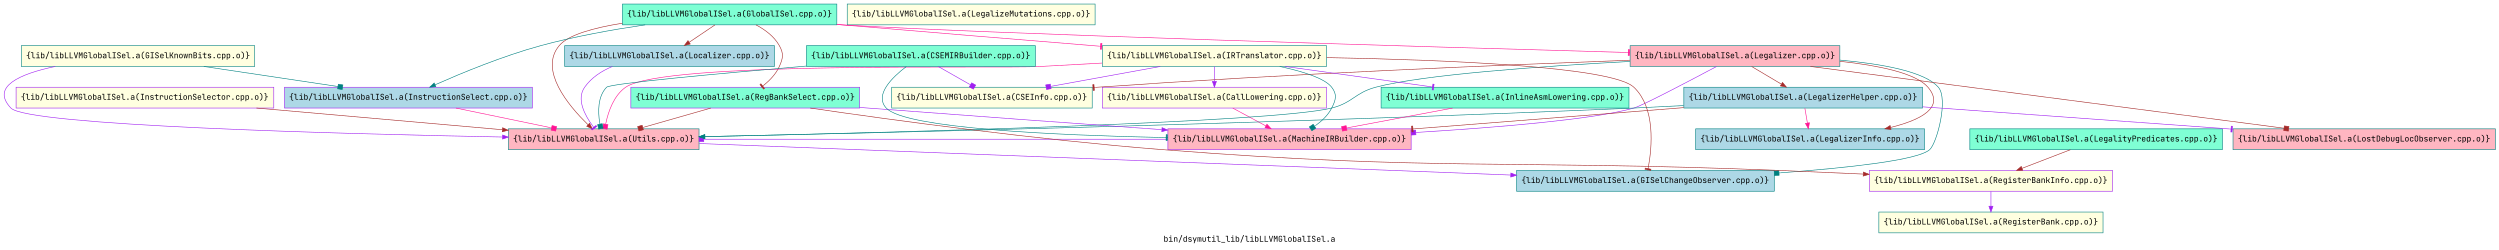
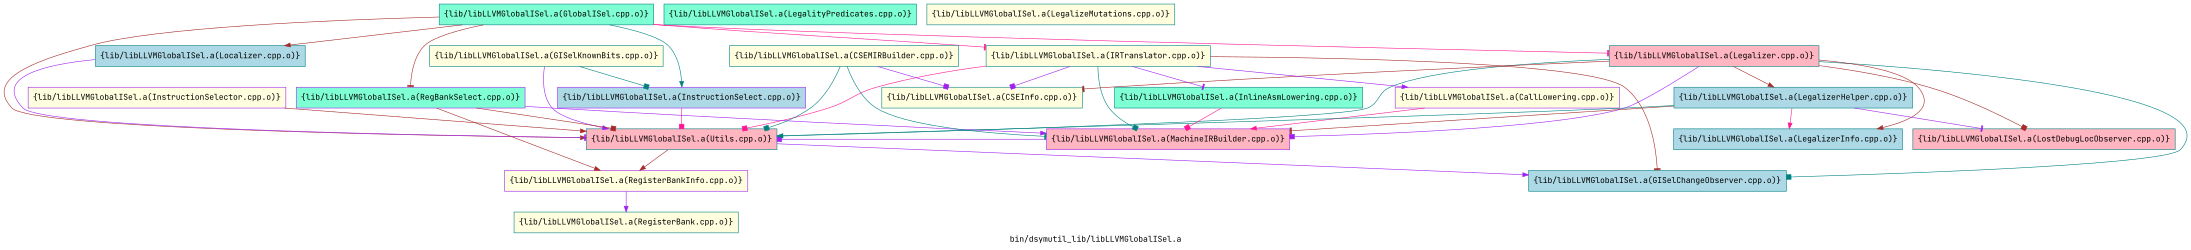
(921, 56) -> (844, 56)
(2046, 159) -> (656, 158)
